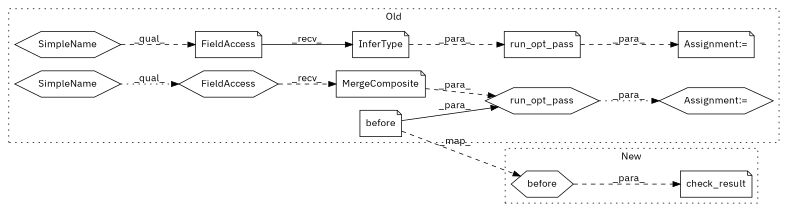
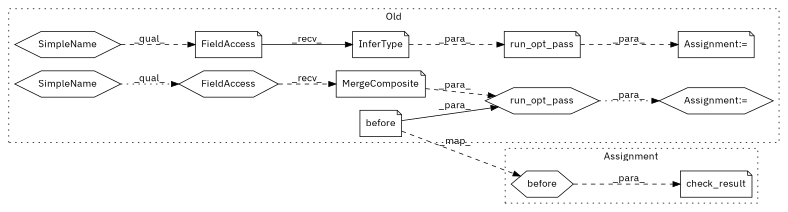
(631, 157) -> (631, 157)
